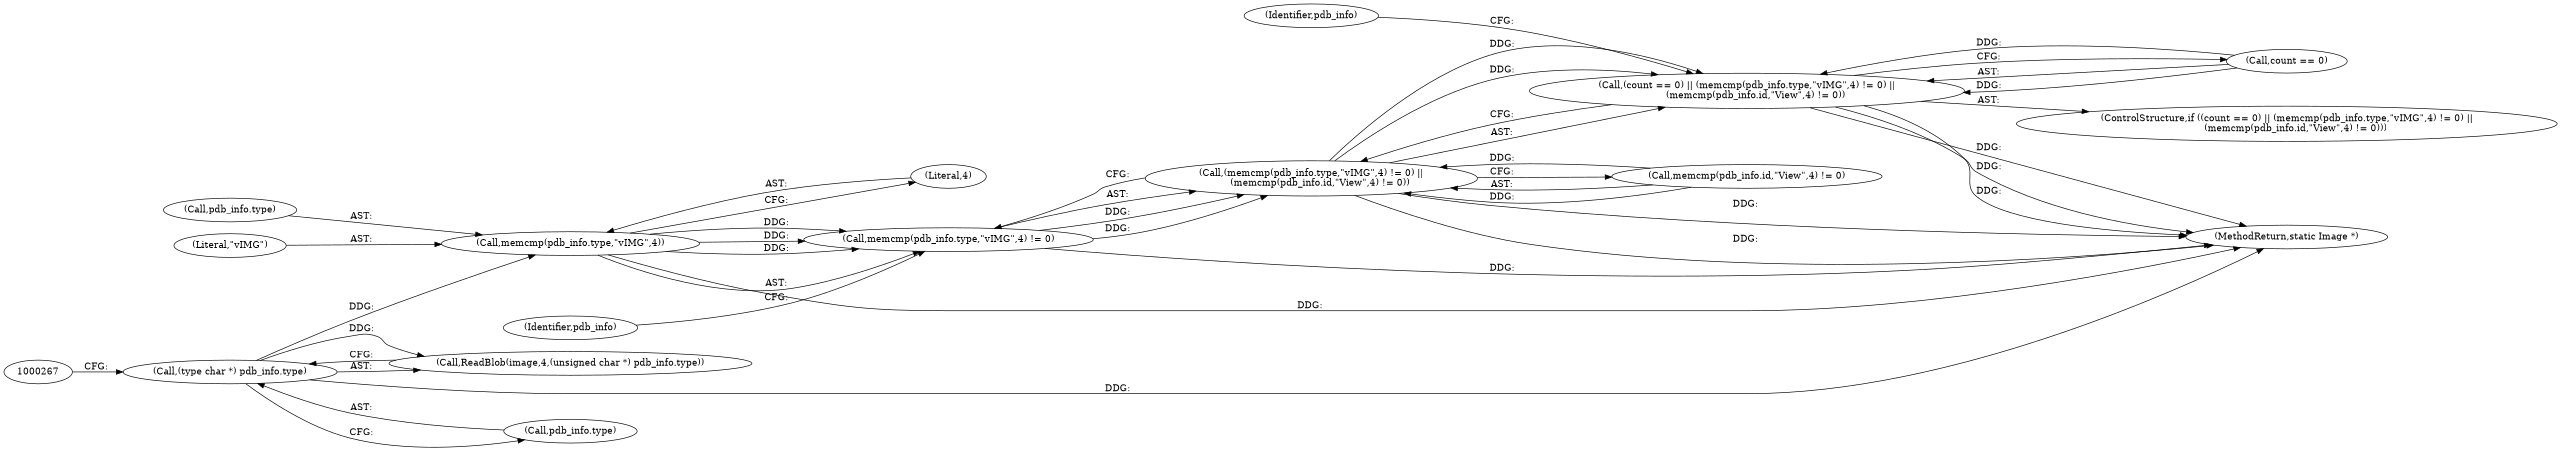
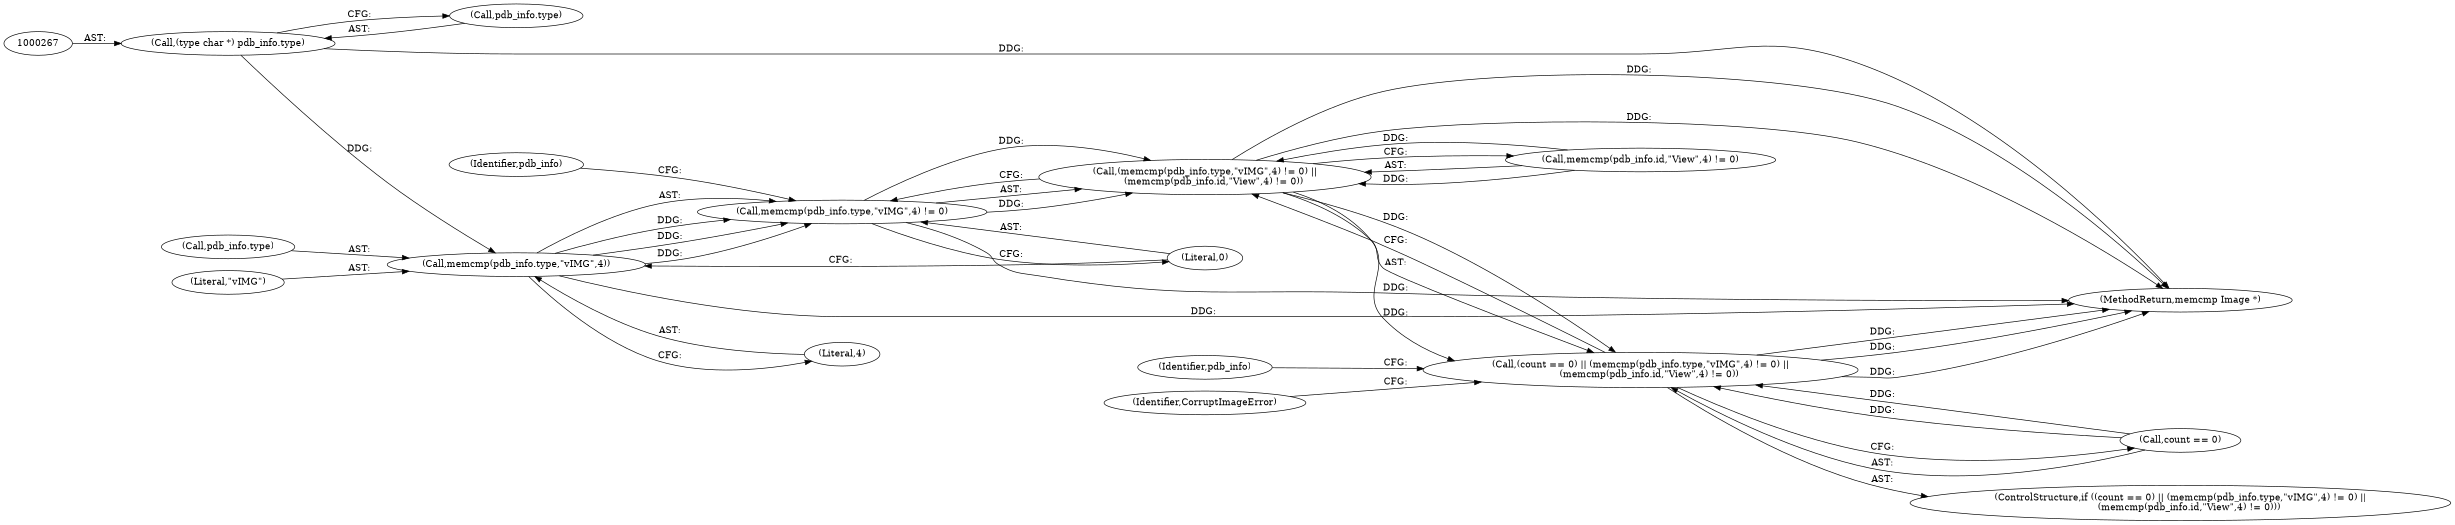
(2287, 237) -> (2180, 300)
none -> (1205, 258)
(570, 363) -> none
(98, 367) -> (97, 39)
none -> (1205, 403)
